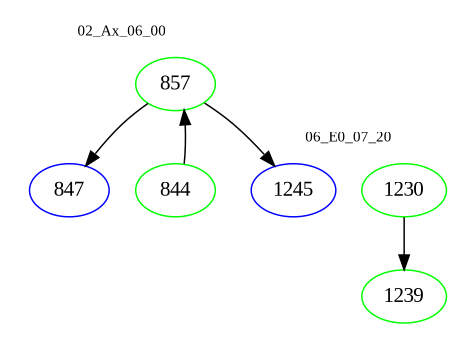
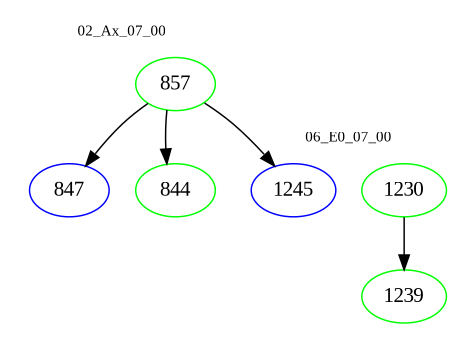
(122, 32) -> (122, 32)
(349, 138) -> (349, 138)
(185, 144) -> (166, 130)
